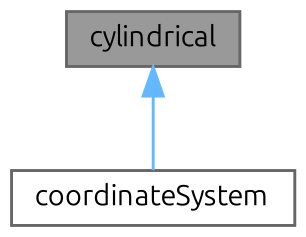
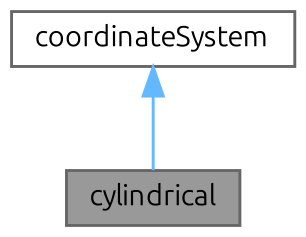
(153, 133) -> (153, 133)
